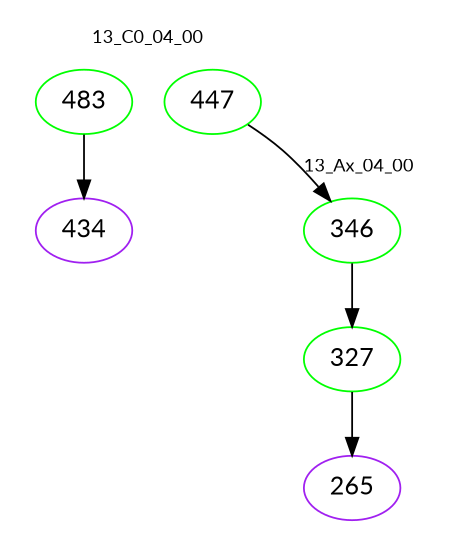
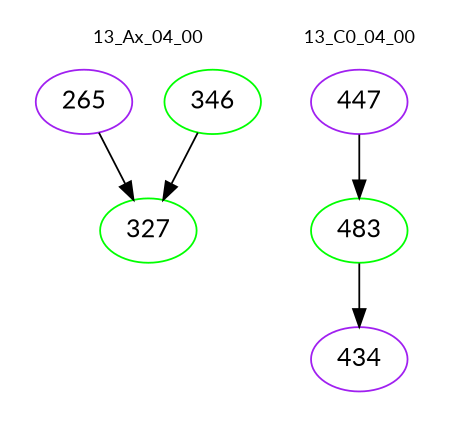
(213, 102) -> (359, 102)
(301, 168) -> (359, 157)
(352, 415) -> (112, 158)
